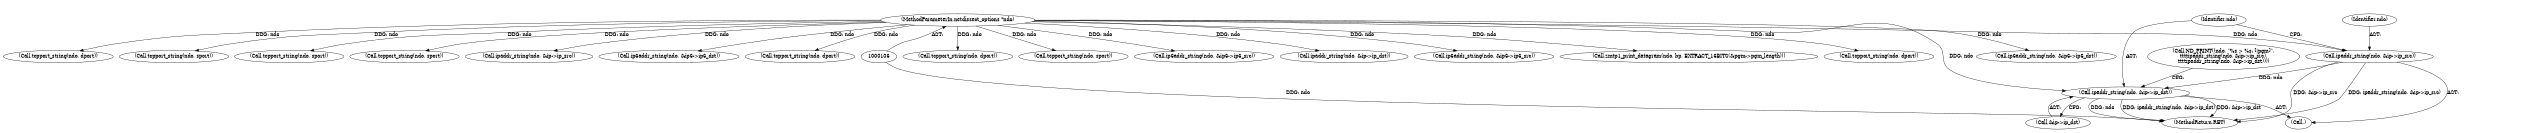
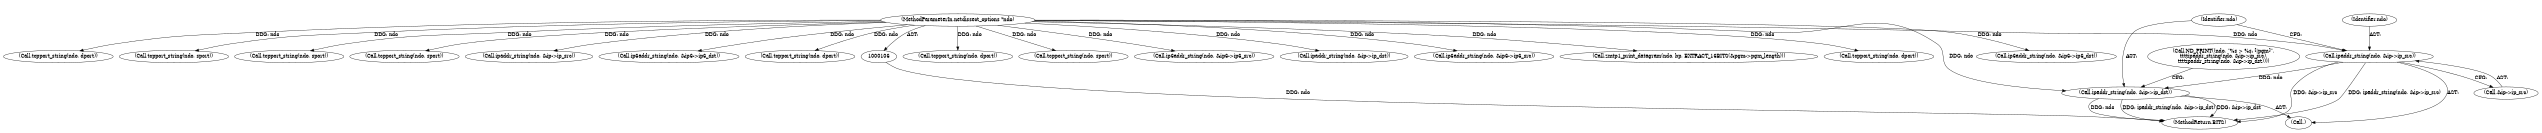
(915, 39) -> (904, 34)
none -> (2506, 93)
(2058, 123) -> none
(2200, 123) -> (2200, 123)
